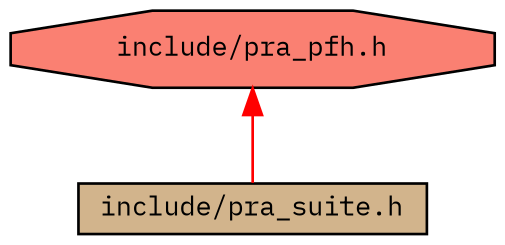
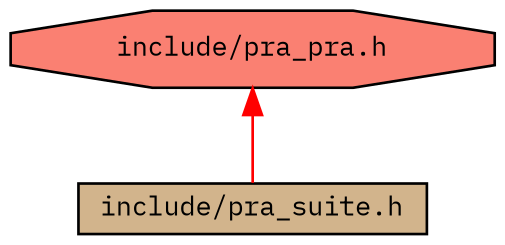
(253, 49) -> (253, 49)
